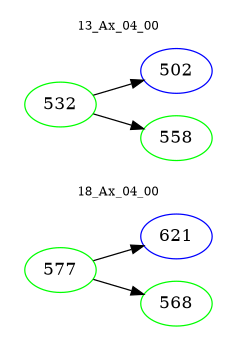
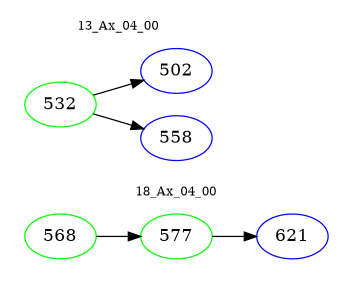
(176, 138) -> (176, 138)
(112, 285) -> (112, 236)
